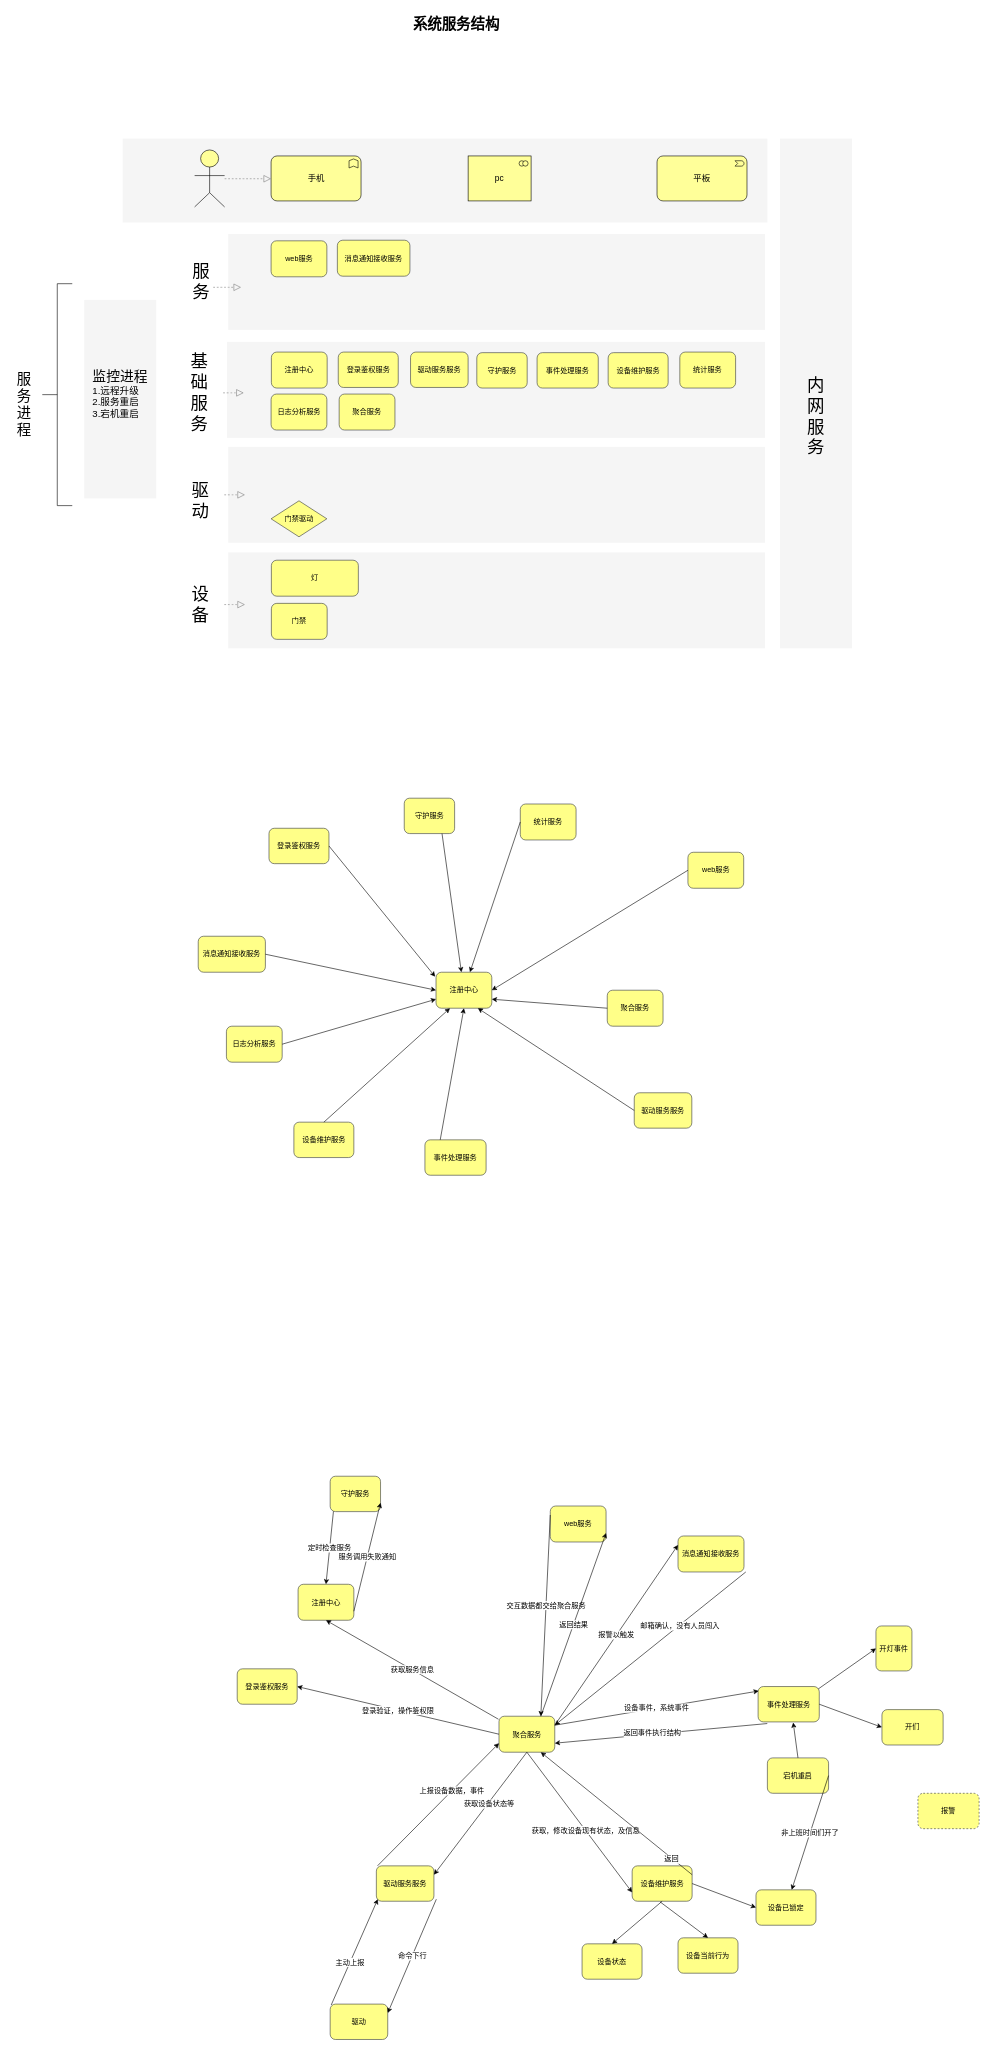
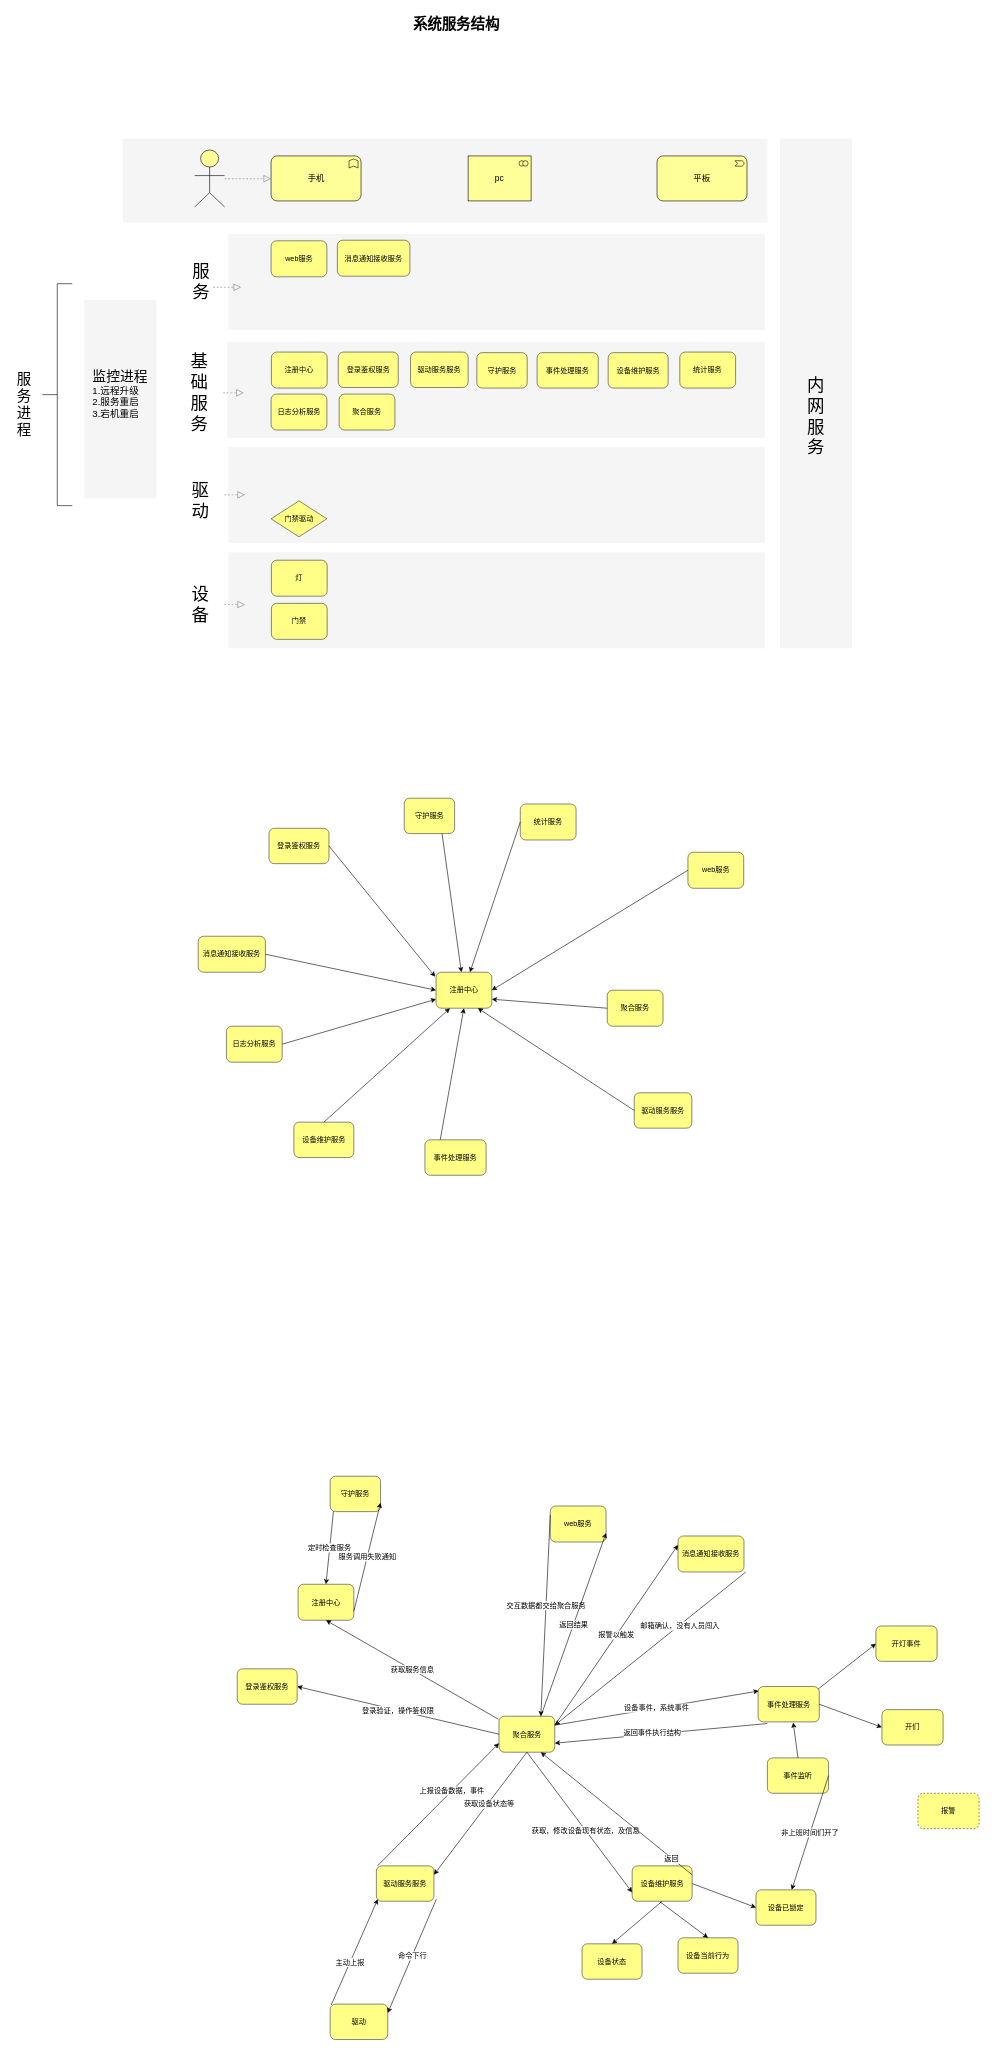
(315, 578) -> (299, 578)
(894, 1649) -> (907, 1644)
(798, 1776) -> (798, 1776)
